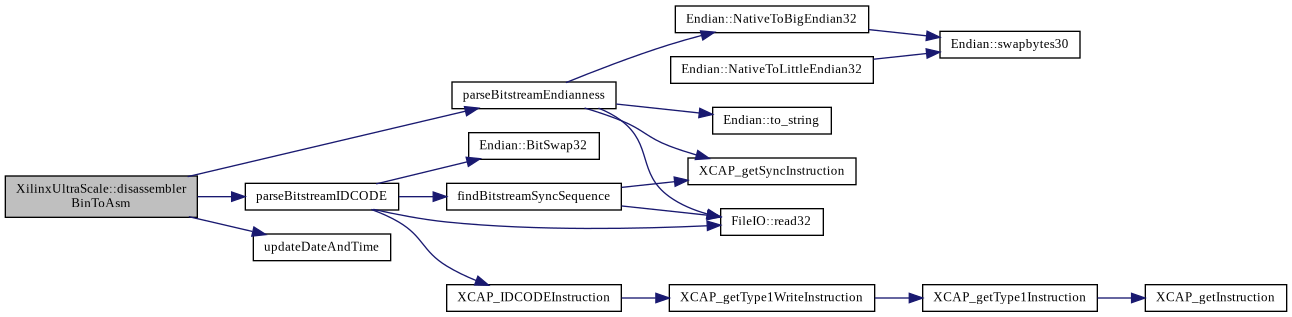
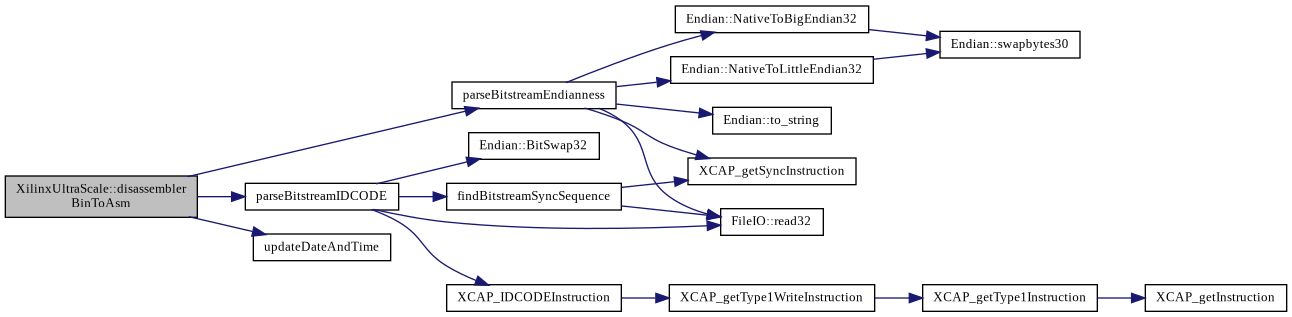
none -> (637, 84)
